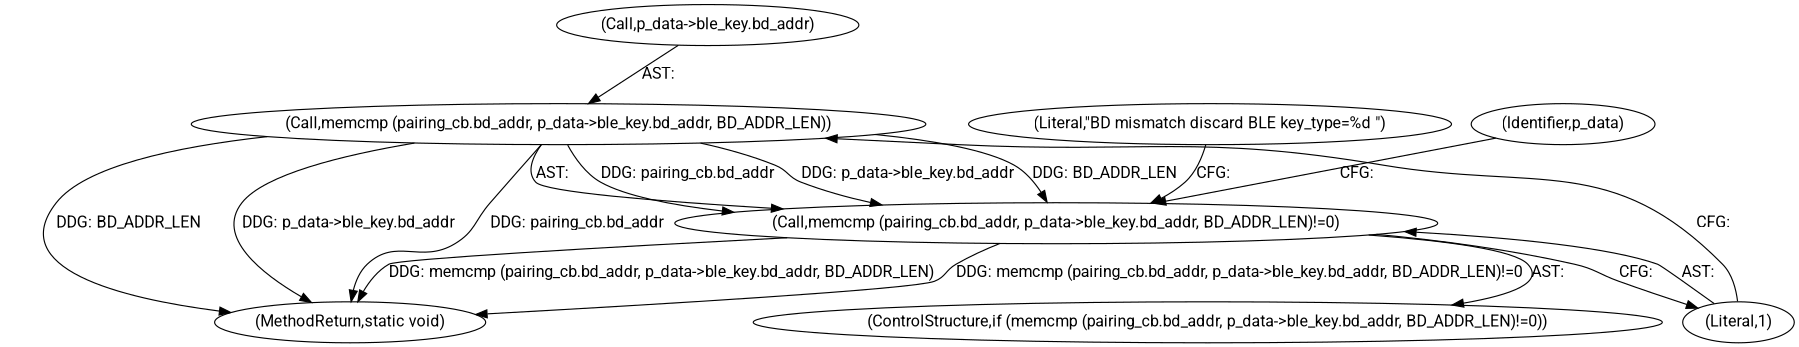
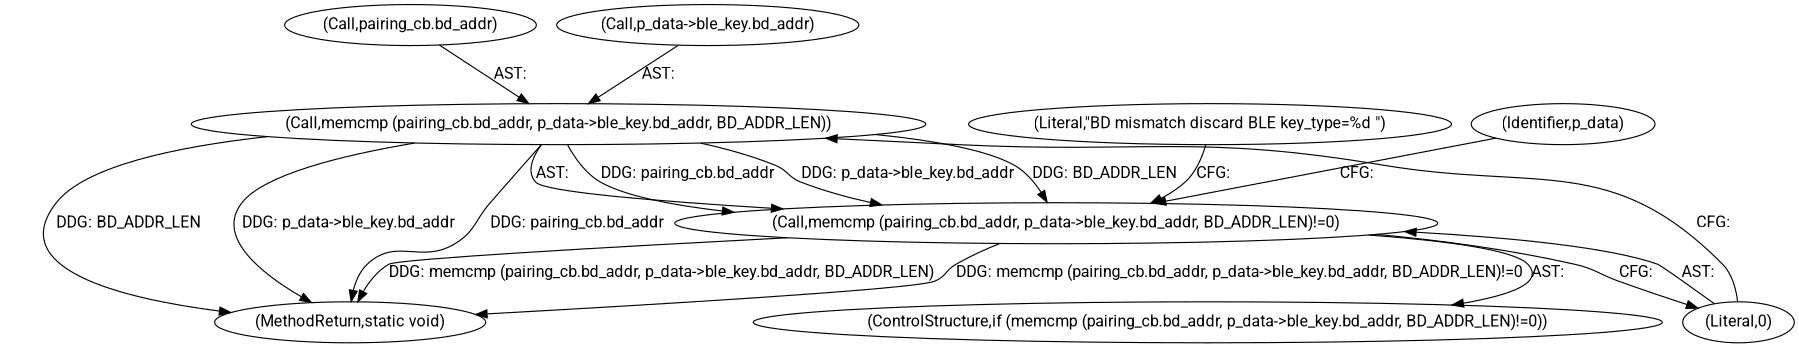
none -> (411, 25)
(1739, 322) -> (1739, 322)
